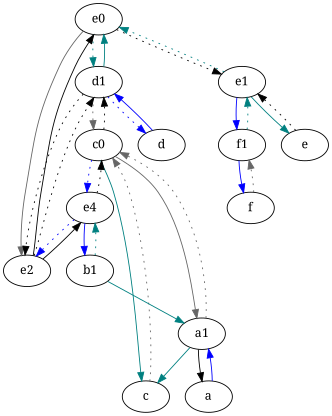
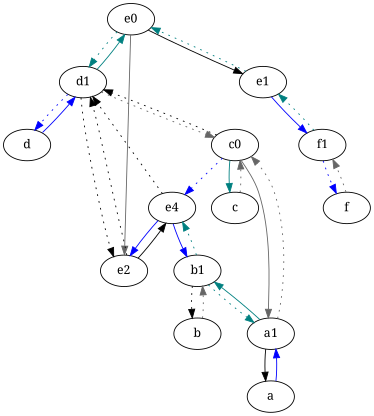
(165, 51) -> (191, 51)
(51, 135) -> none
(305, 145) -> none
(240, 172) -> (327, 173)
(100, 181) -> (133, 153)
(58, 234) -> (146, 234)
(142, 300) -> (227, 301)
none -> (197, 334)
(177, 362) -> (241, 303)
